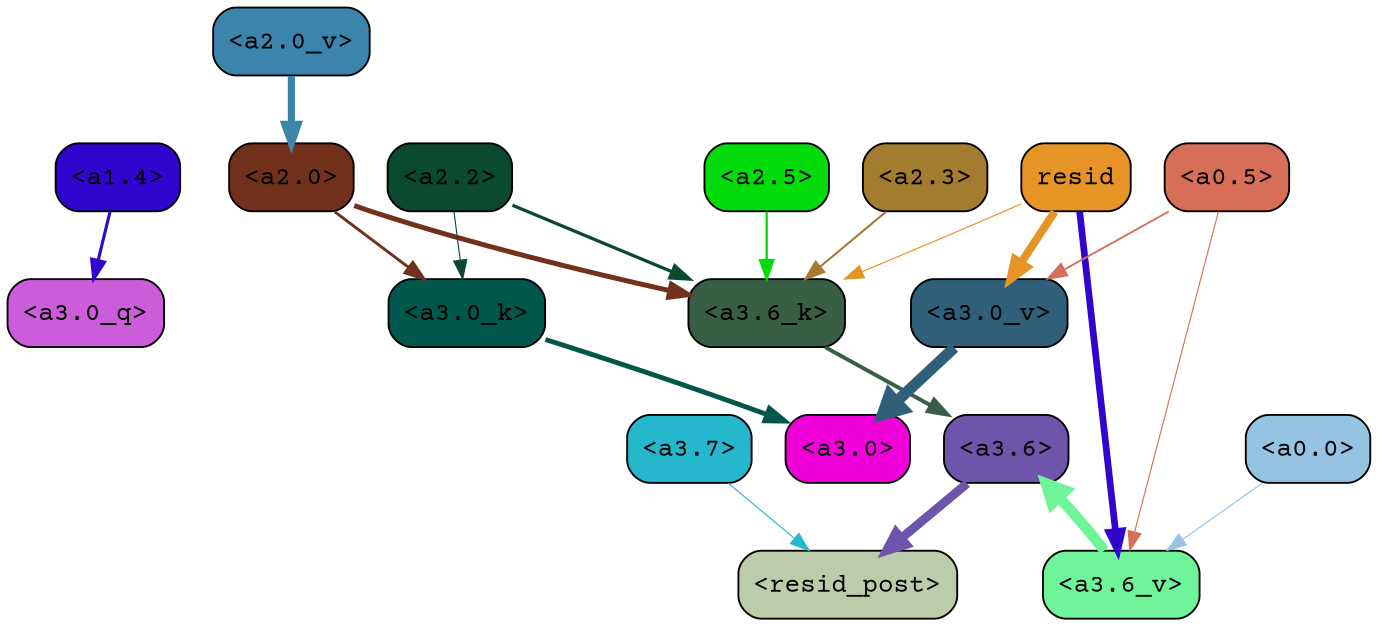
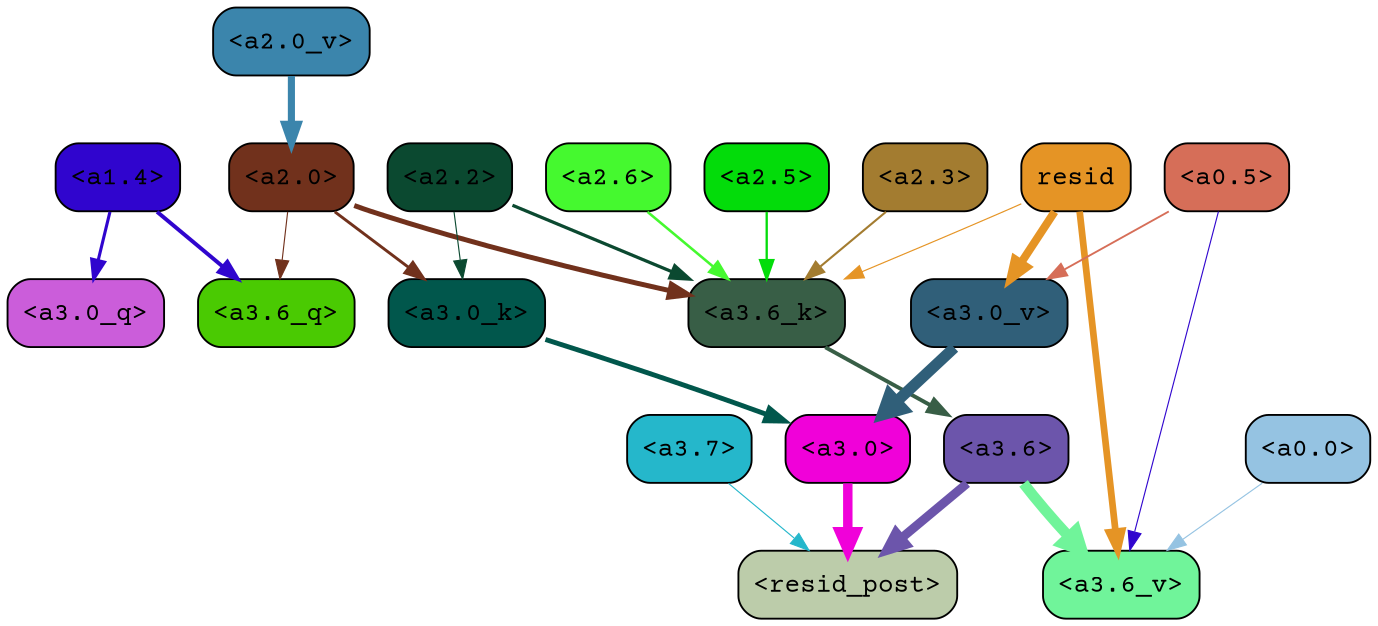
none -> (608, 177)
none -> (276, 313)
(1098, 371) -> (1098, 371)
(1177, 372) -> (1177, 372)
none -> (848, 508)
(1082, 524) -> (1046, 510)
